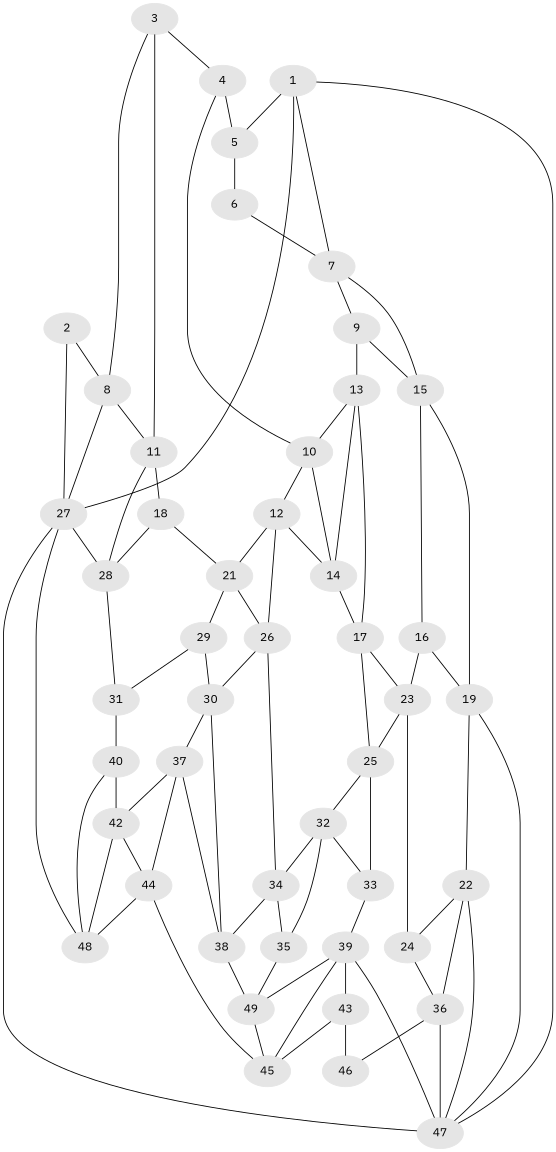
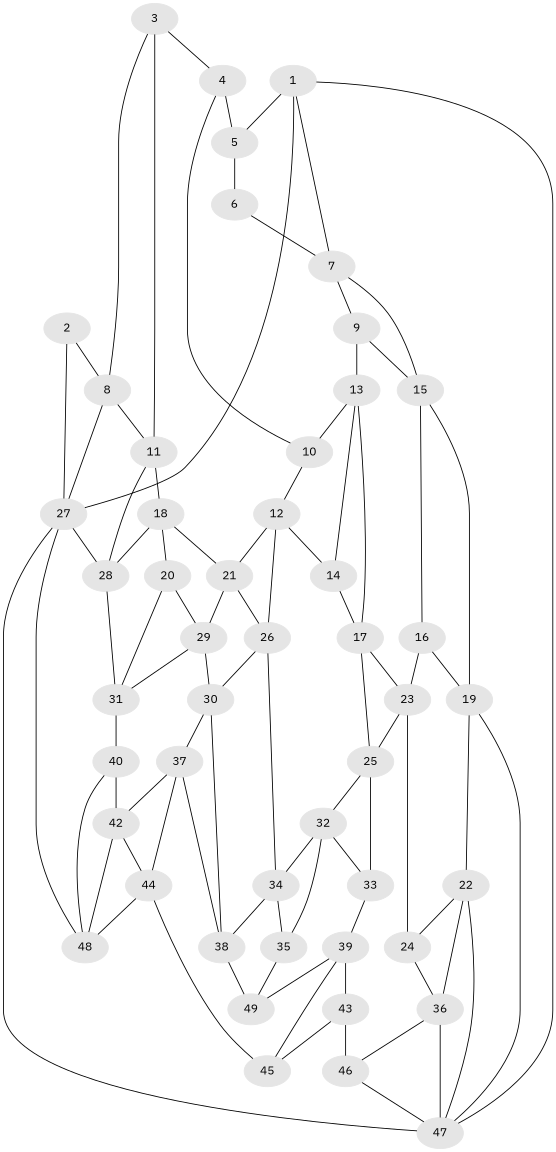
(322, 514) -> none
none -> (168, 576)
(259, 1040) -> none
(401, 1041) -> (393, 1102)
